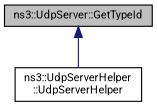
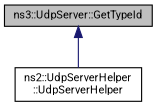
(78, 85) -> (78, 85)
